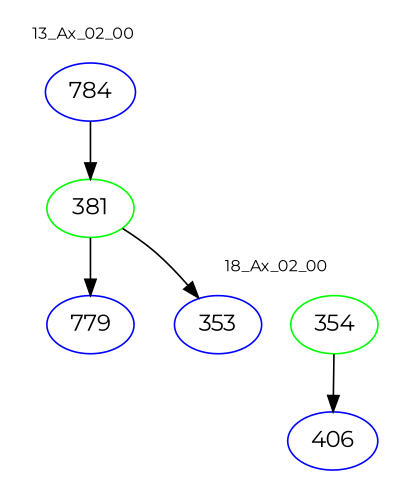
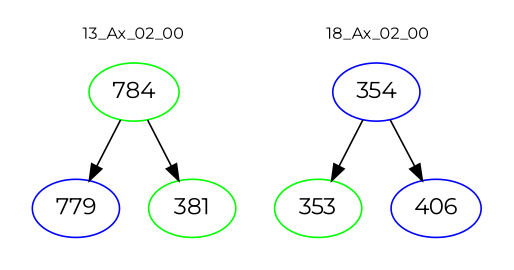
(90, 92) -> (134, 92)
(90, 259) -> (109, 143)
(172, 268) -> (351, 143)
(218, 325) -> (318, 208)
(334, 325) -> (376, 92)
